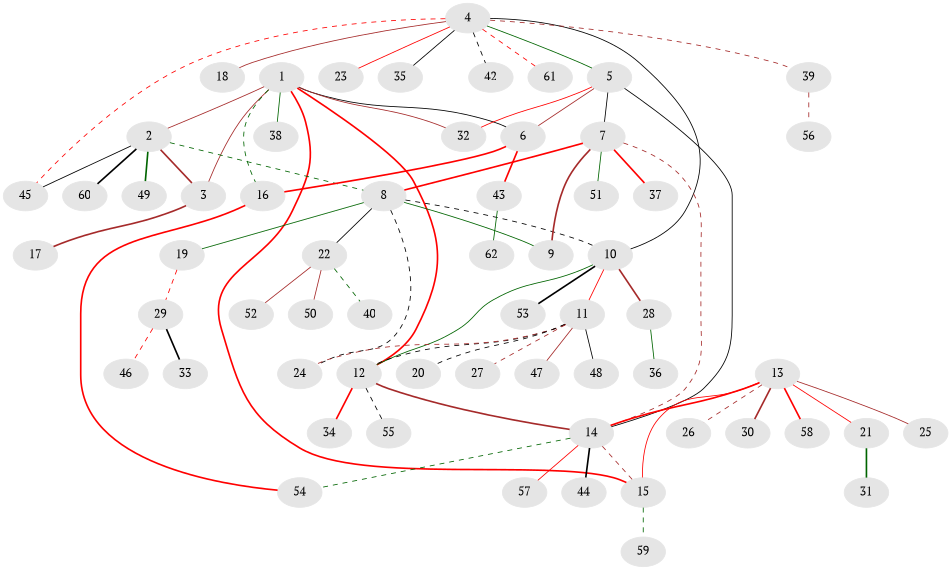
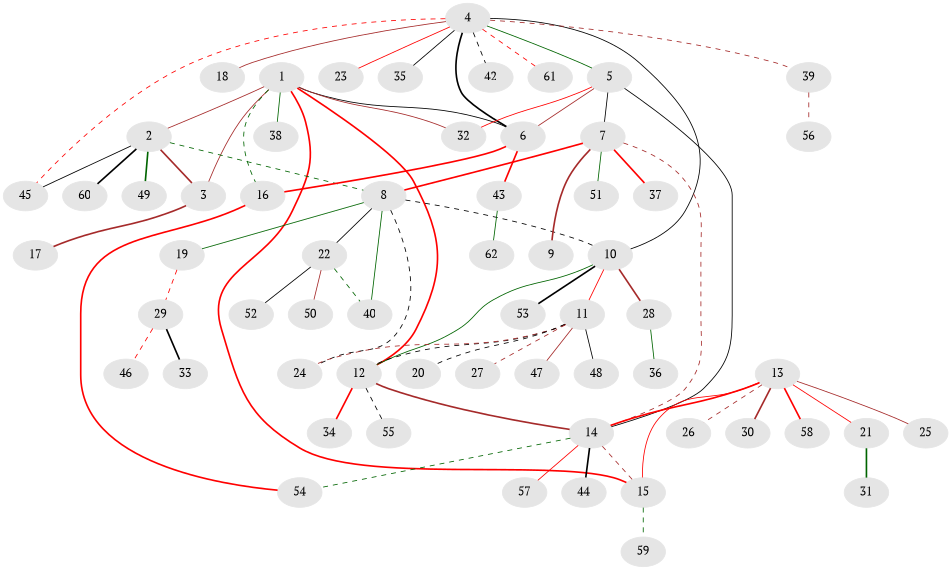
none -> (461, 90)
(470, 222) -> (377, 255)
(288, 285) -> (288, 285)
